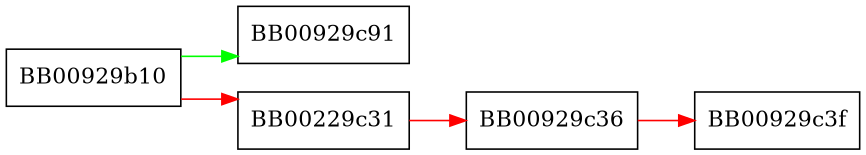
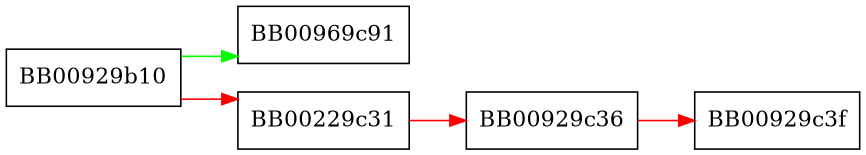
(324, 35) -> (324, 35)
